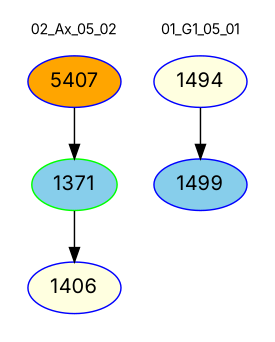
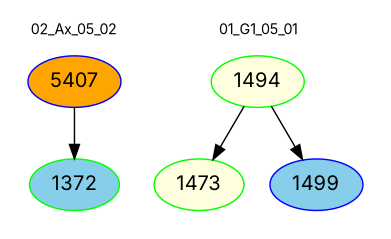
(200, 82) -> (258, 82)
(74, 185) -> (74, 185)
none -> (199, 185)
(74, 288) -> none
